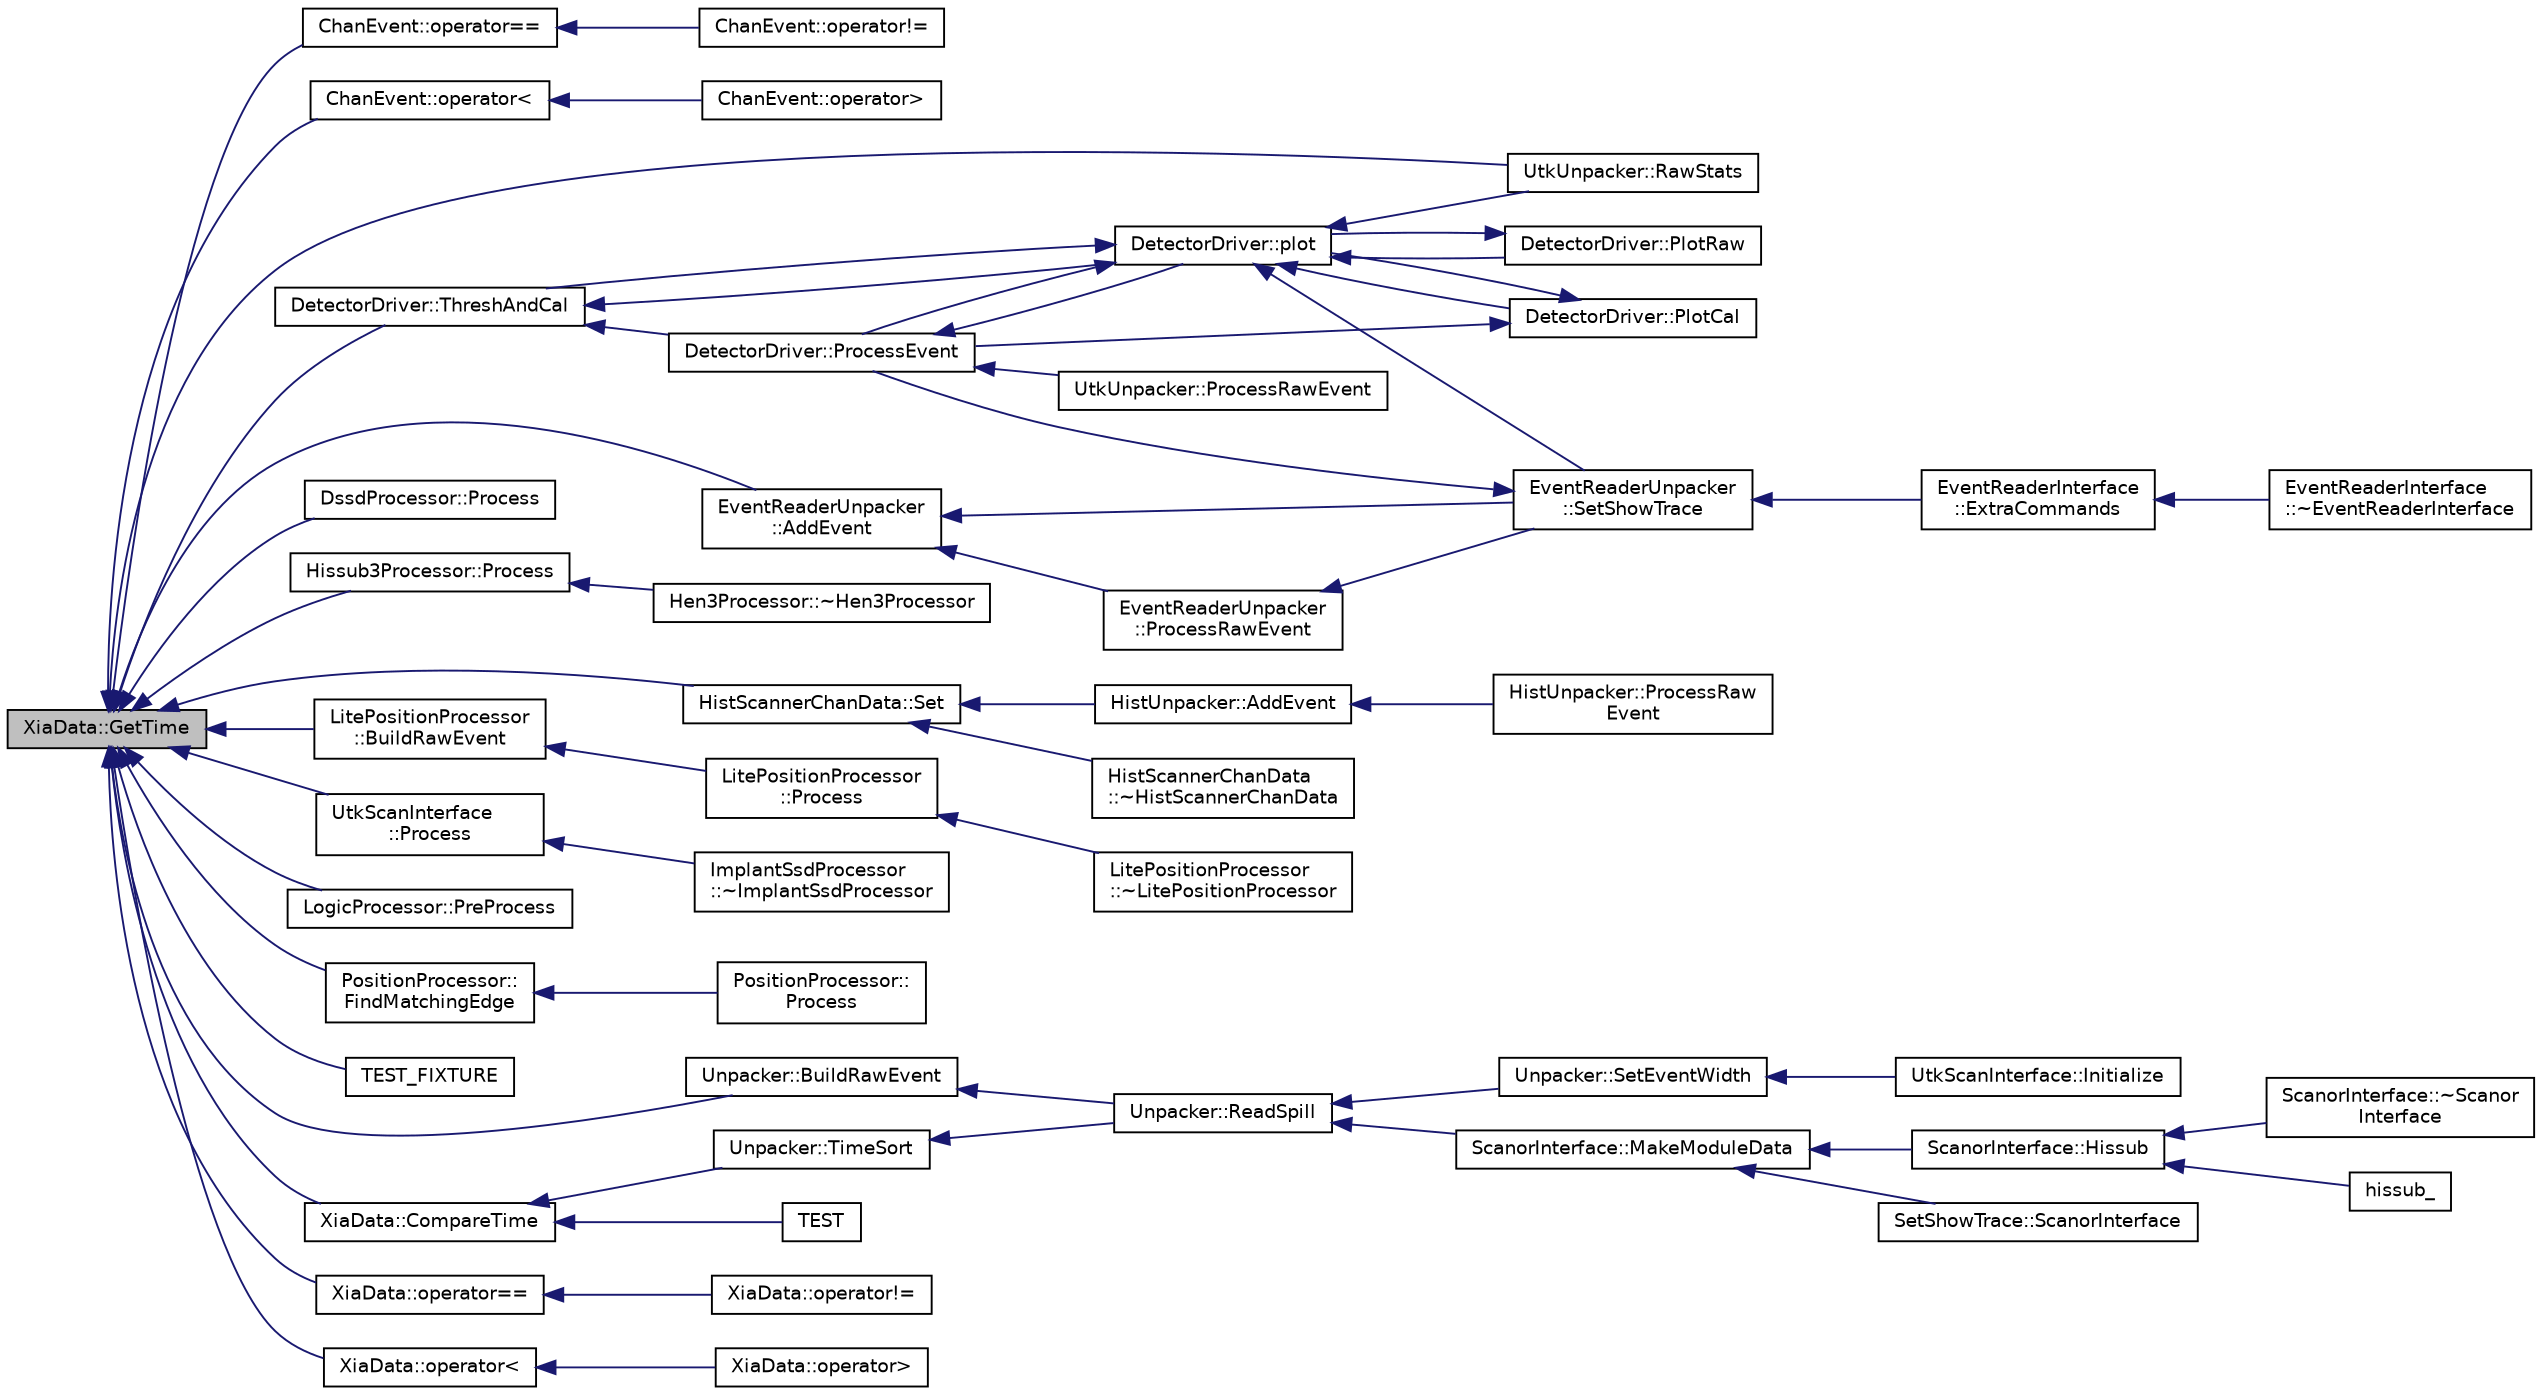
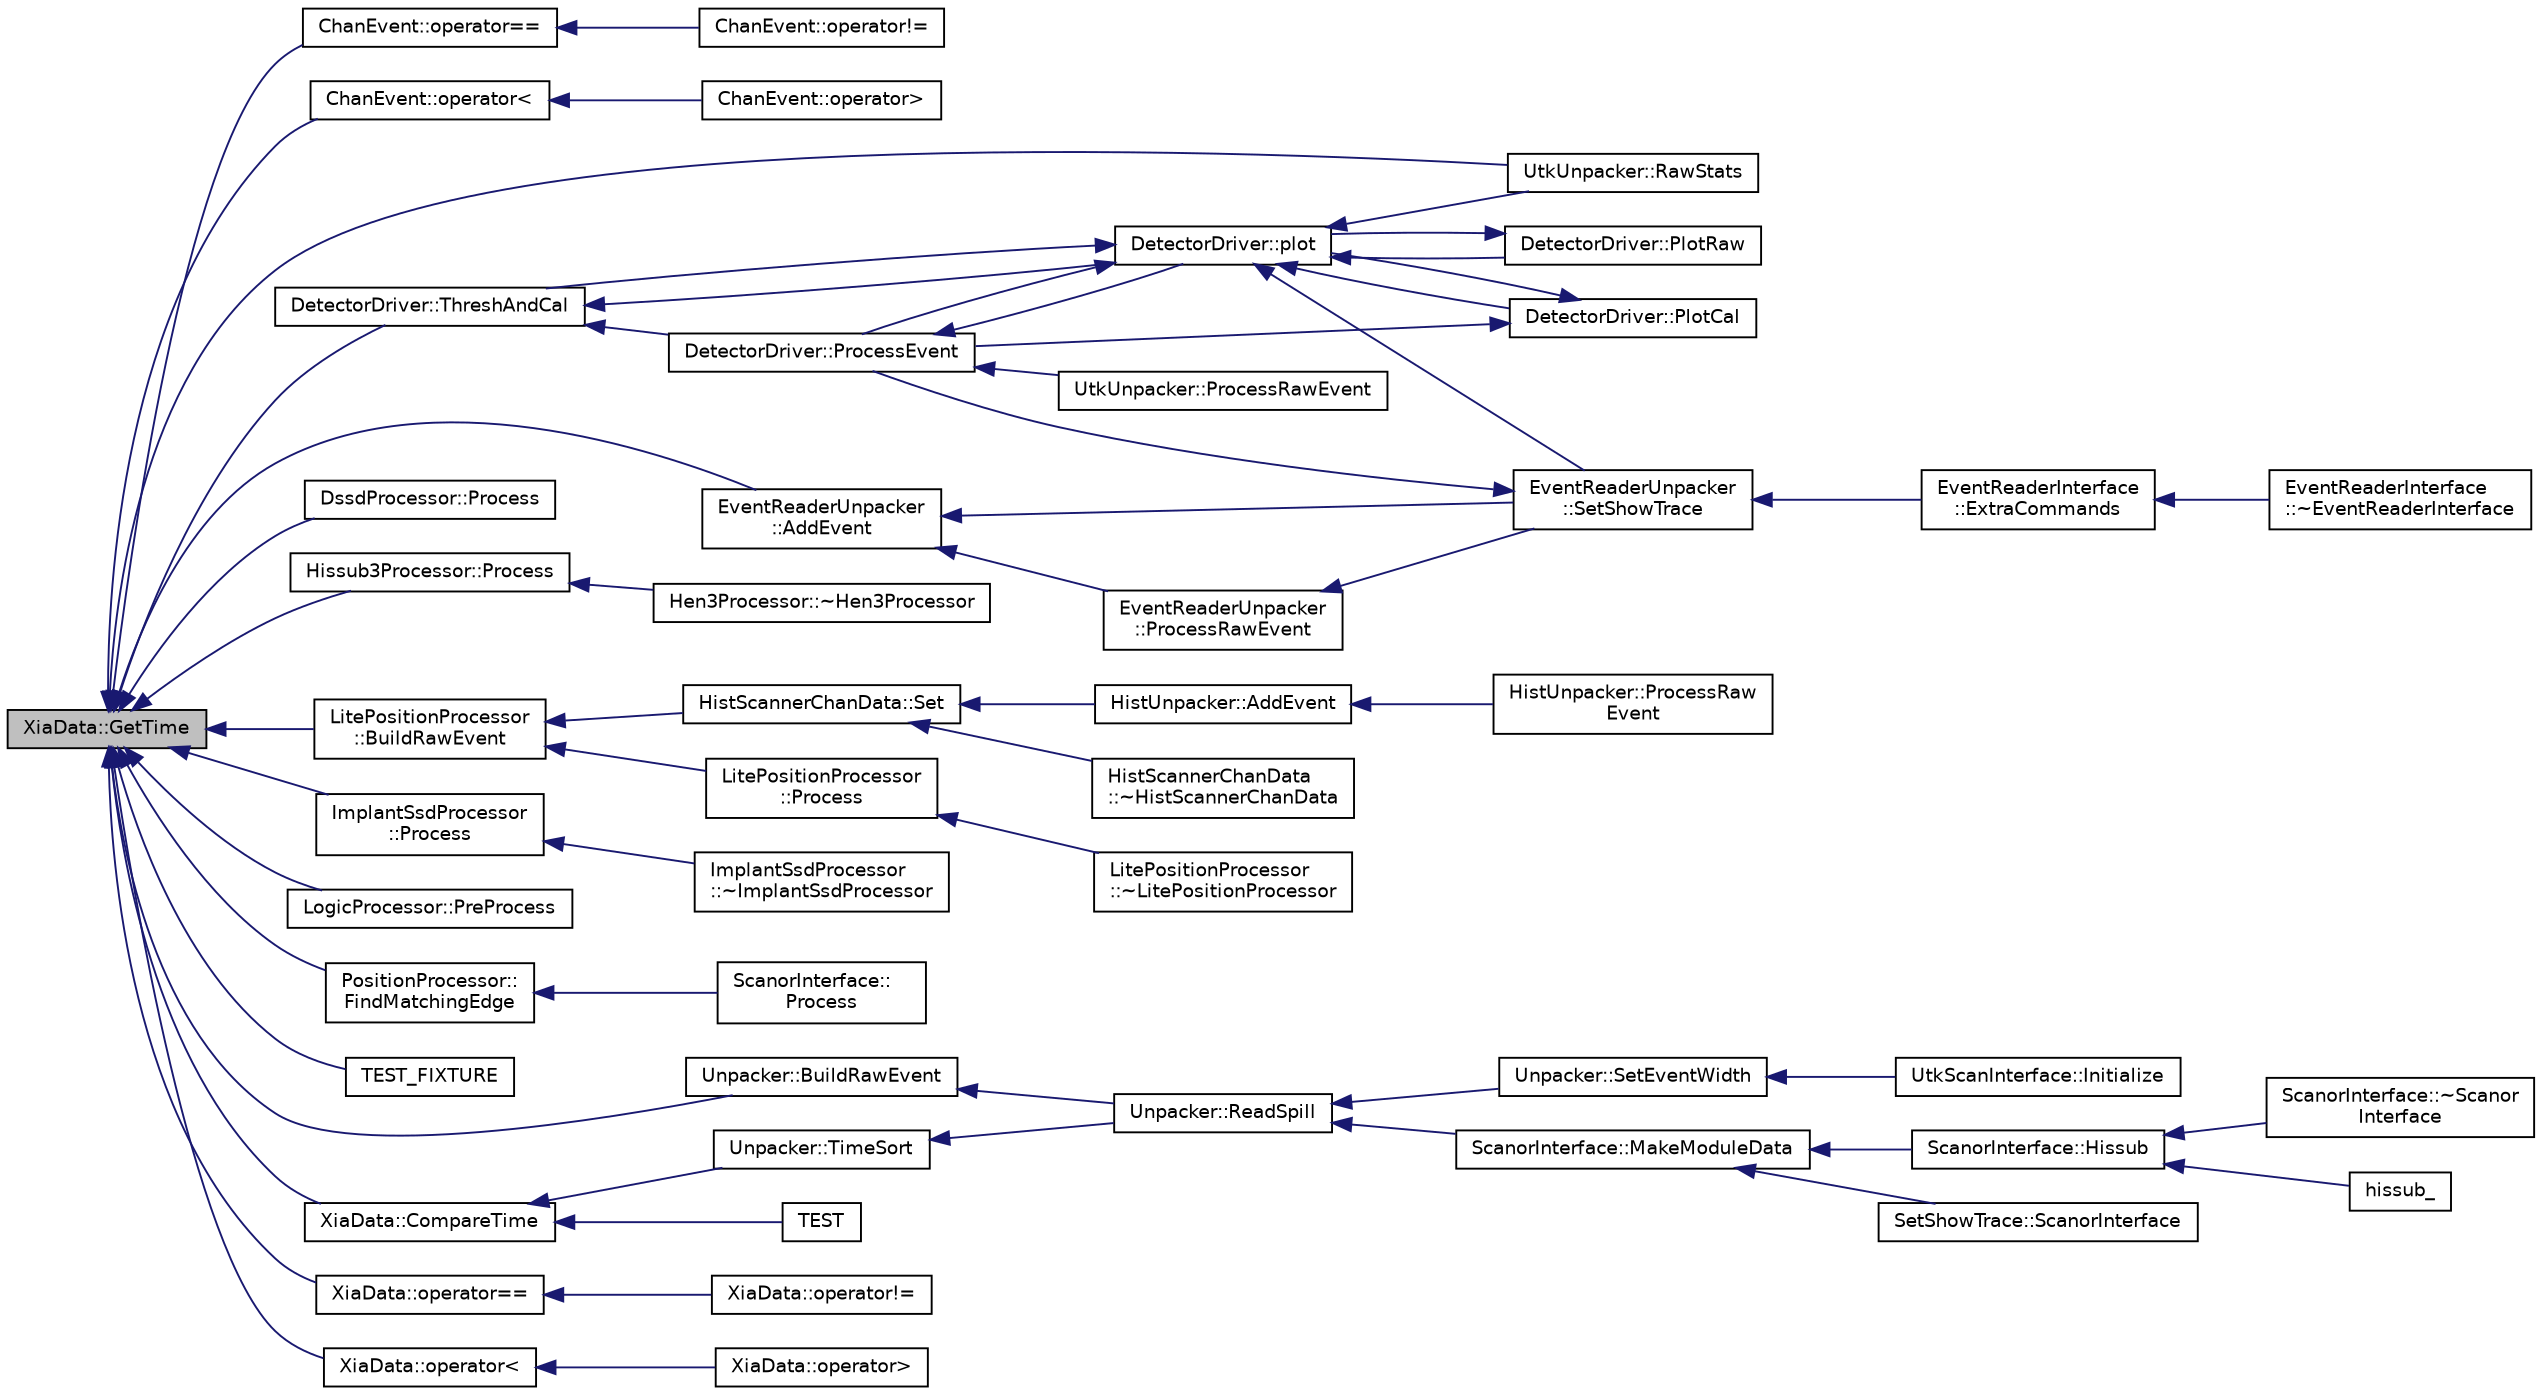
(434, 671) -> (624, 717)
(430, 825) -> (430, 825)
(822, 993) -> (822, 993)
